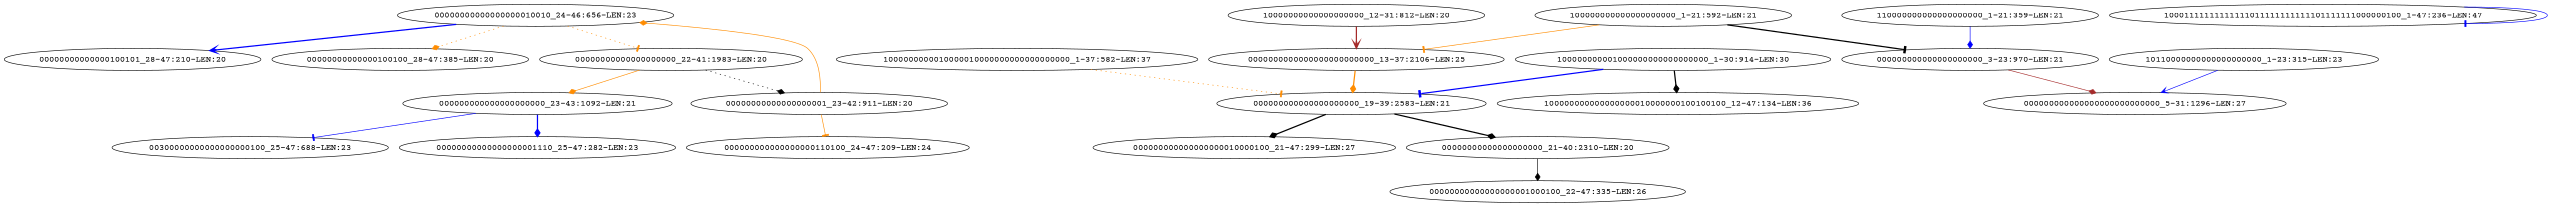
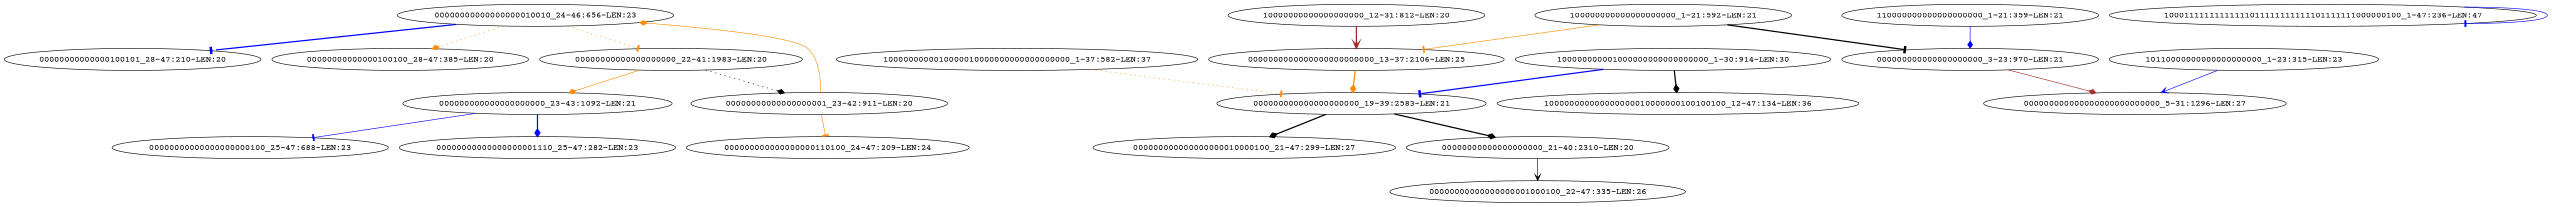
(336, 37) -> (336, 37)
(250, 148) -> (250, 148)
(1538, 167) -> (1538, 167)
